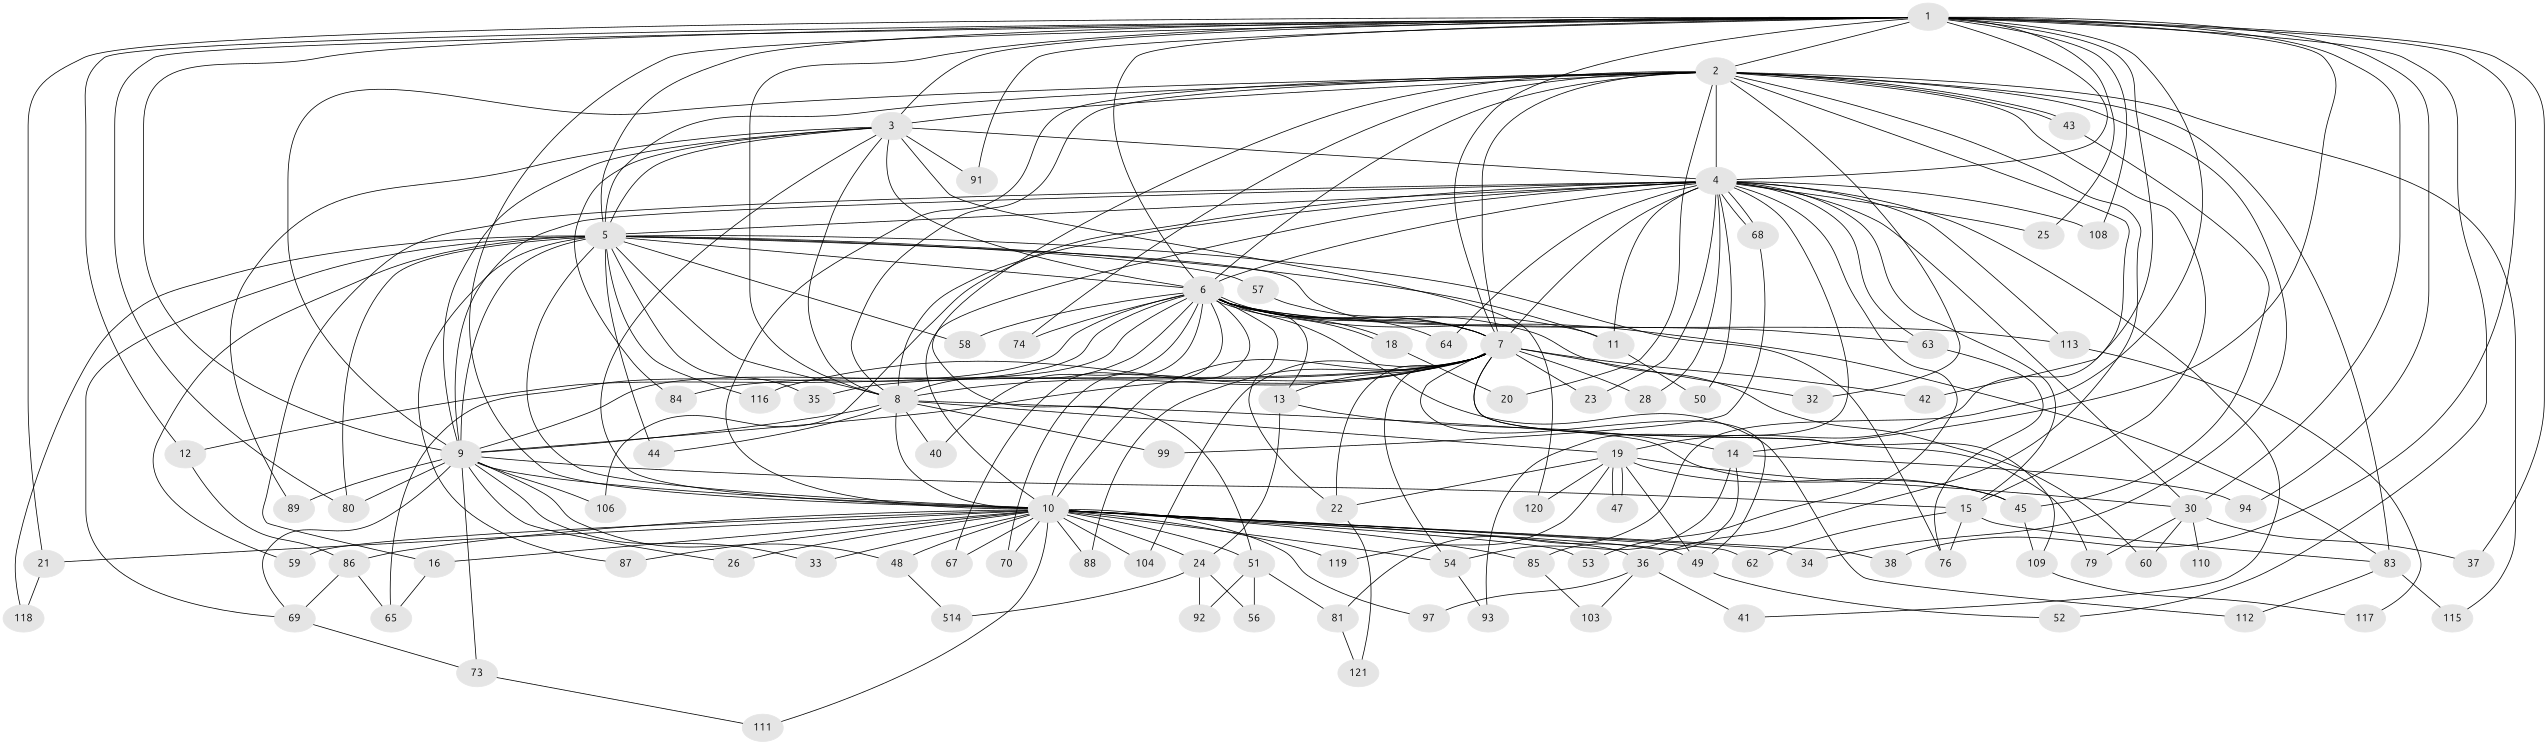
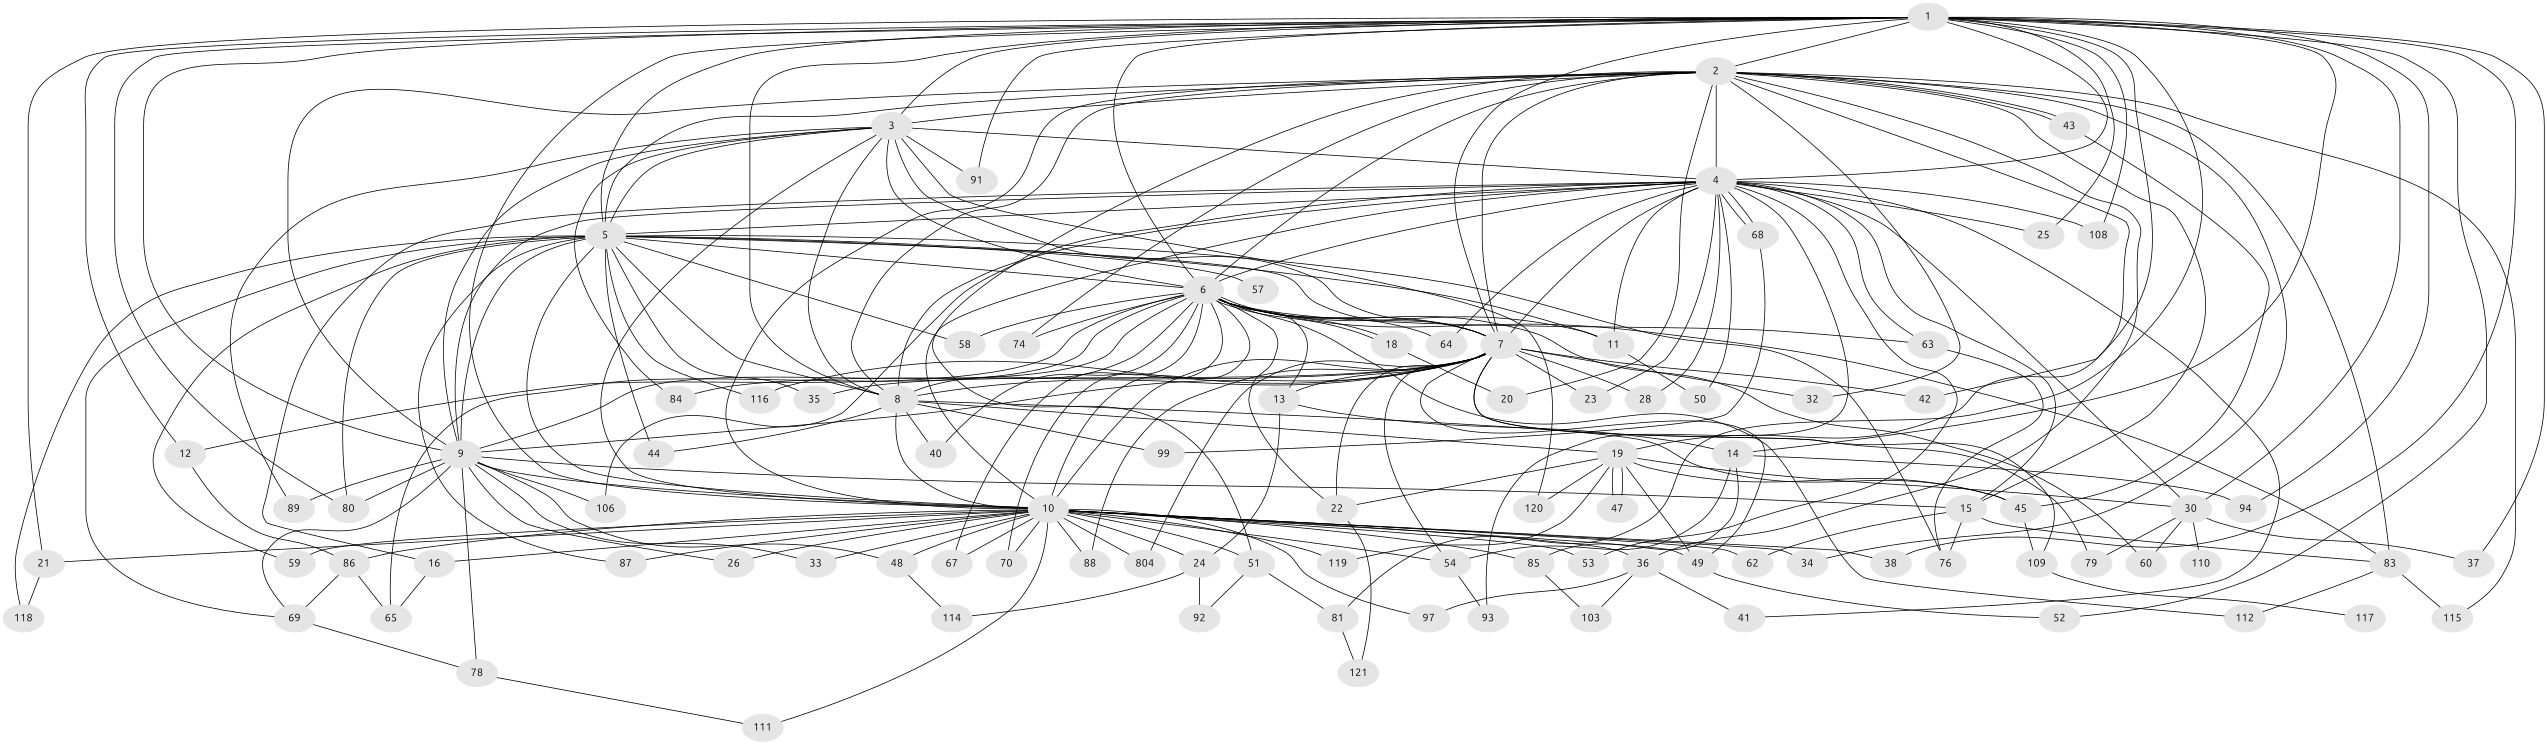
(1380, 317) -> (1032, 238)
(2069, 345) -> none
(681, 435) -> none
(1145, 564) -> (1145, 564)
(952, 618) -> (952, 618)
(1254, 618) -> none
(477, 673) -> (477, 673)
